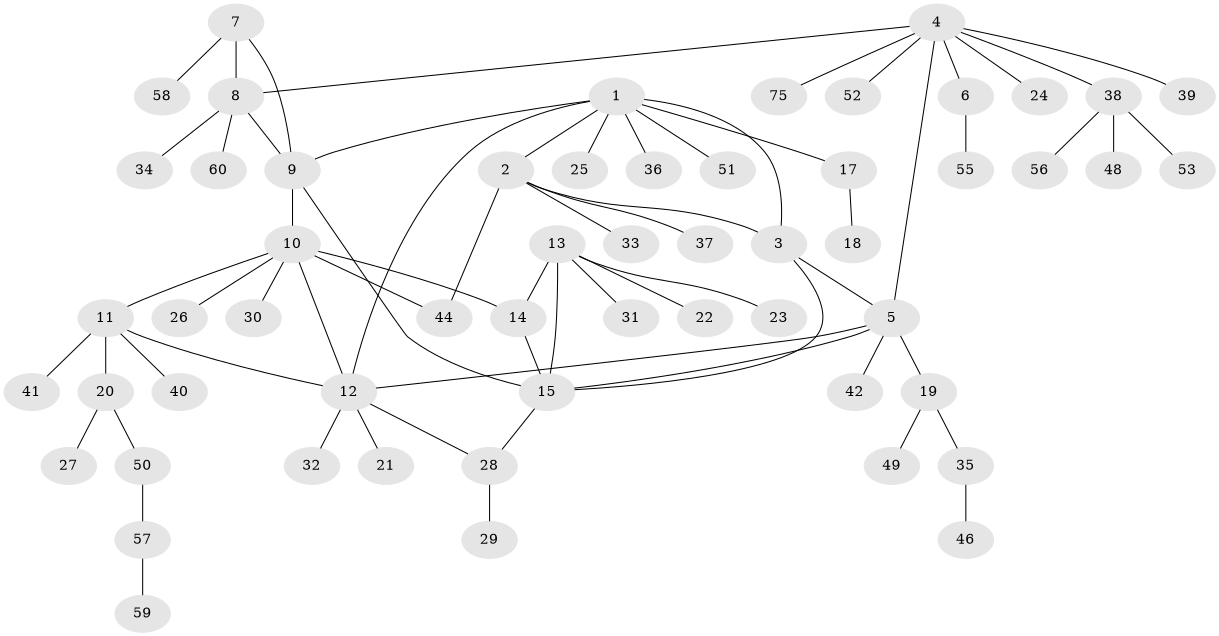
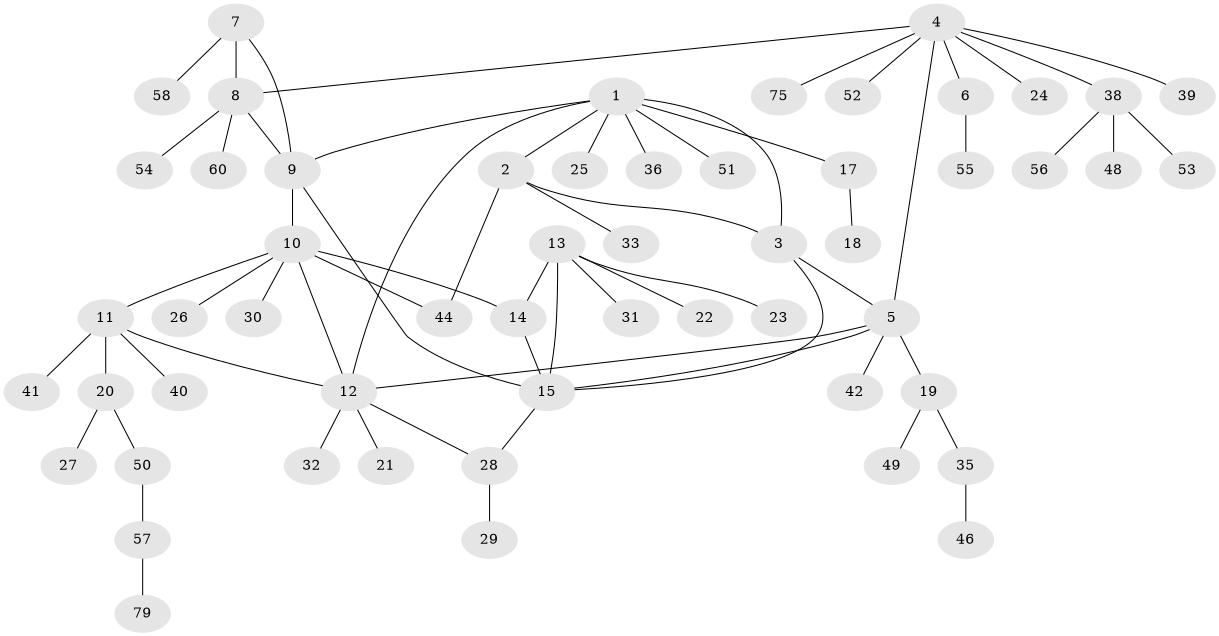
(145, 170) -> (145, 170)
(705, 244) -> none
(143, 614) -> (143, 614)
